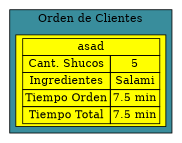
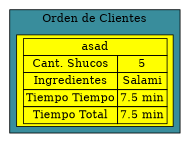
(67, 98) -> (71, 98)
